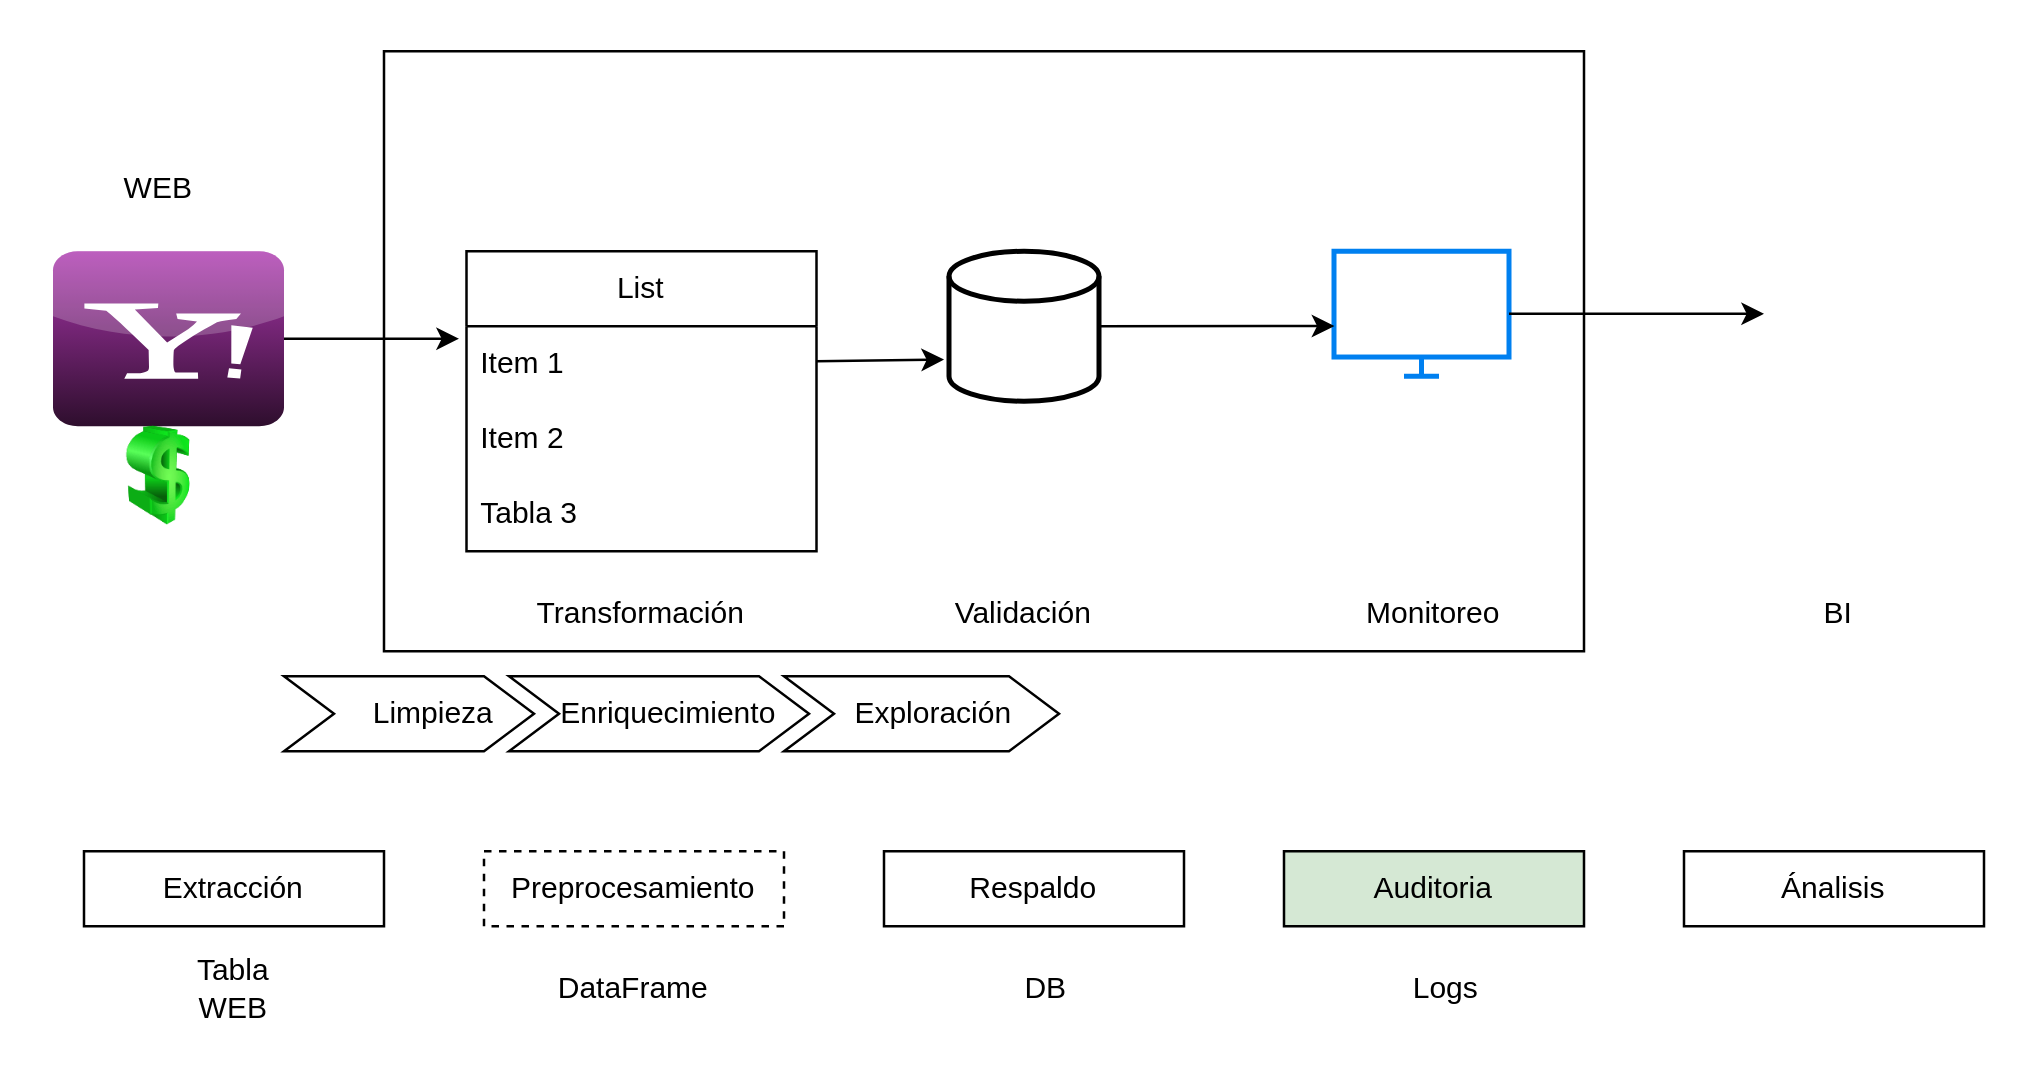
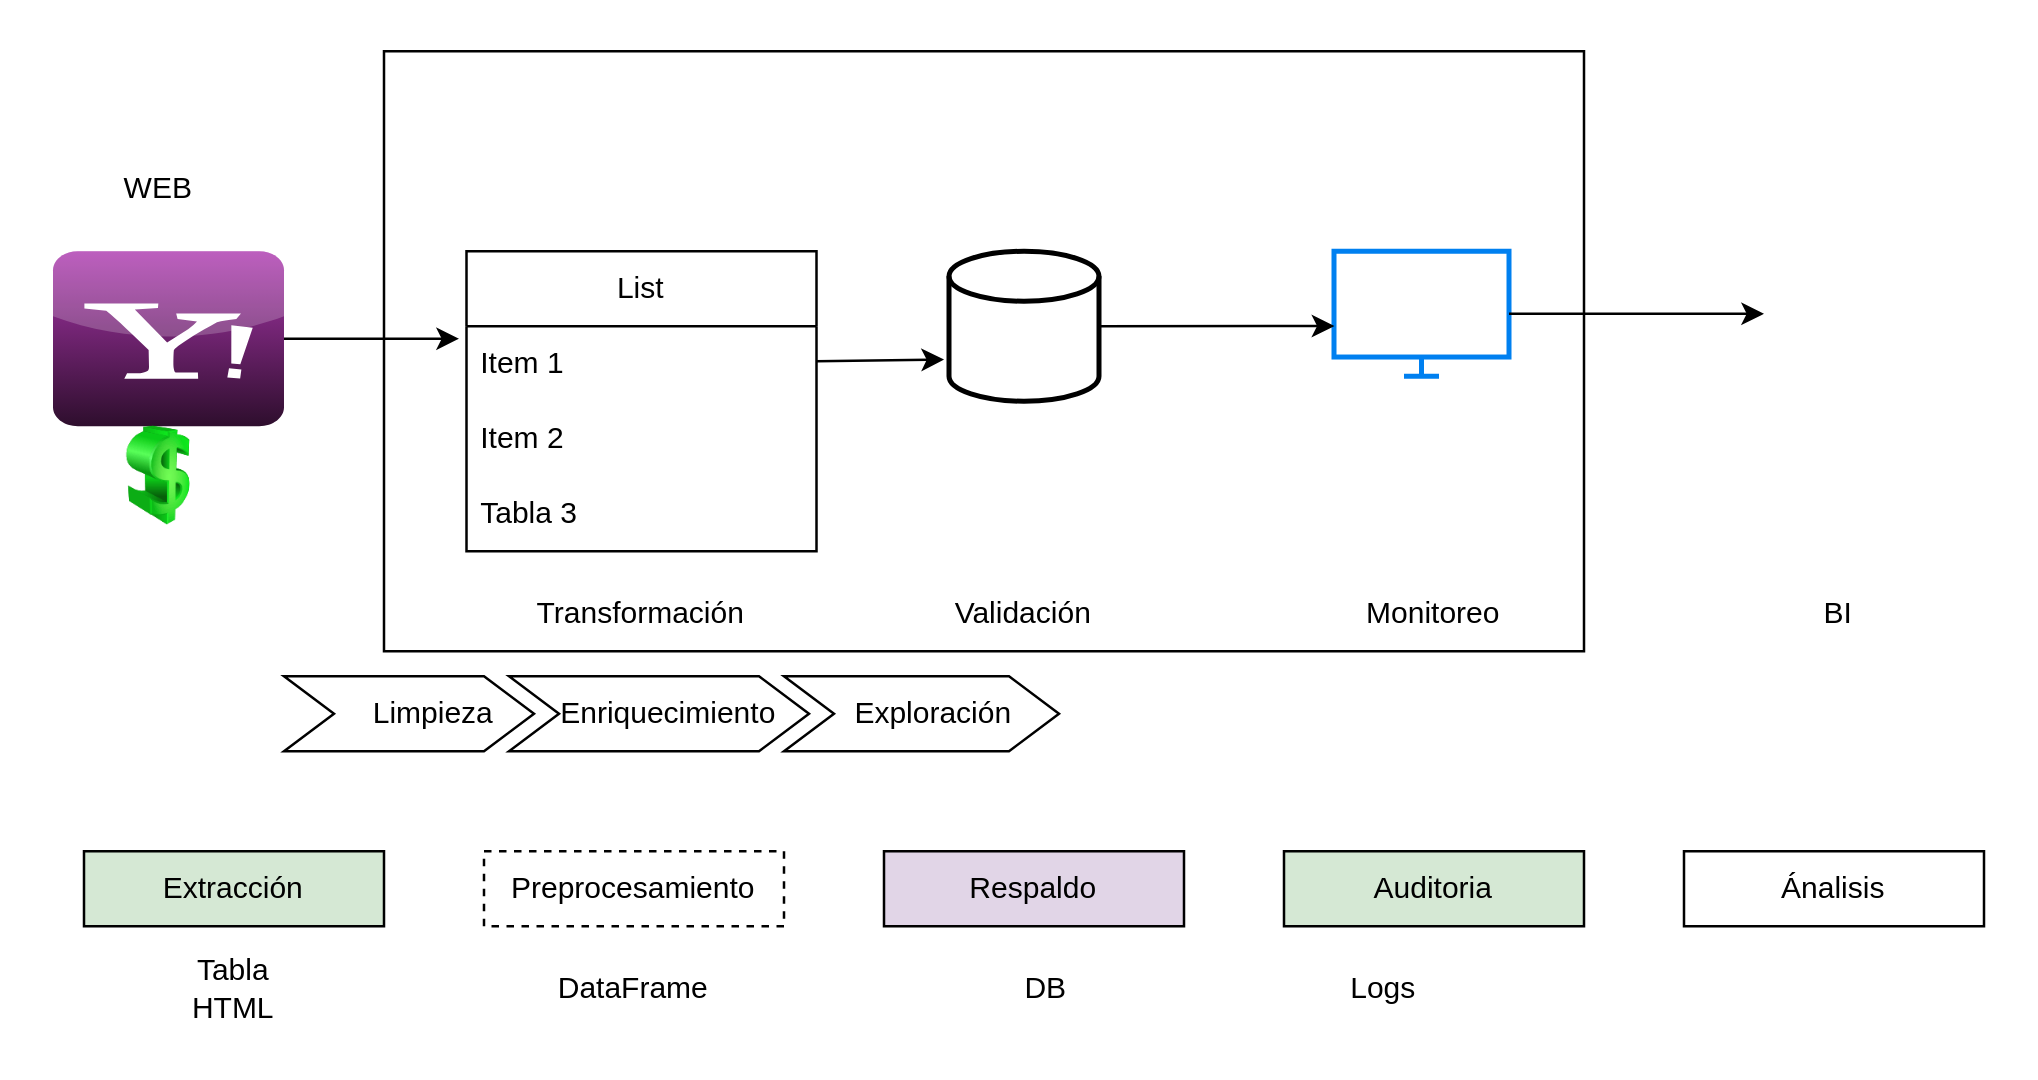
(234, 889) -> (234, 889)
(1034, 889) -> (1034, 889)
(234, 989) -> (234, 989)
(1446, 989) -> (1384, 989)
